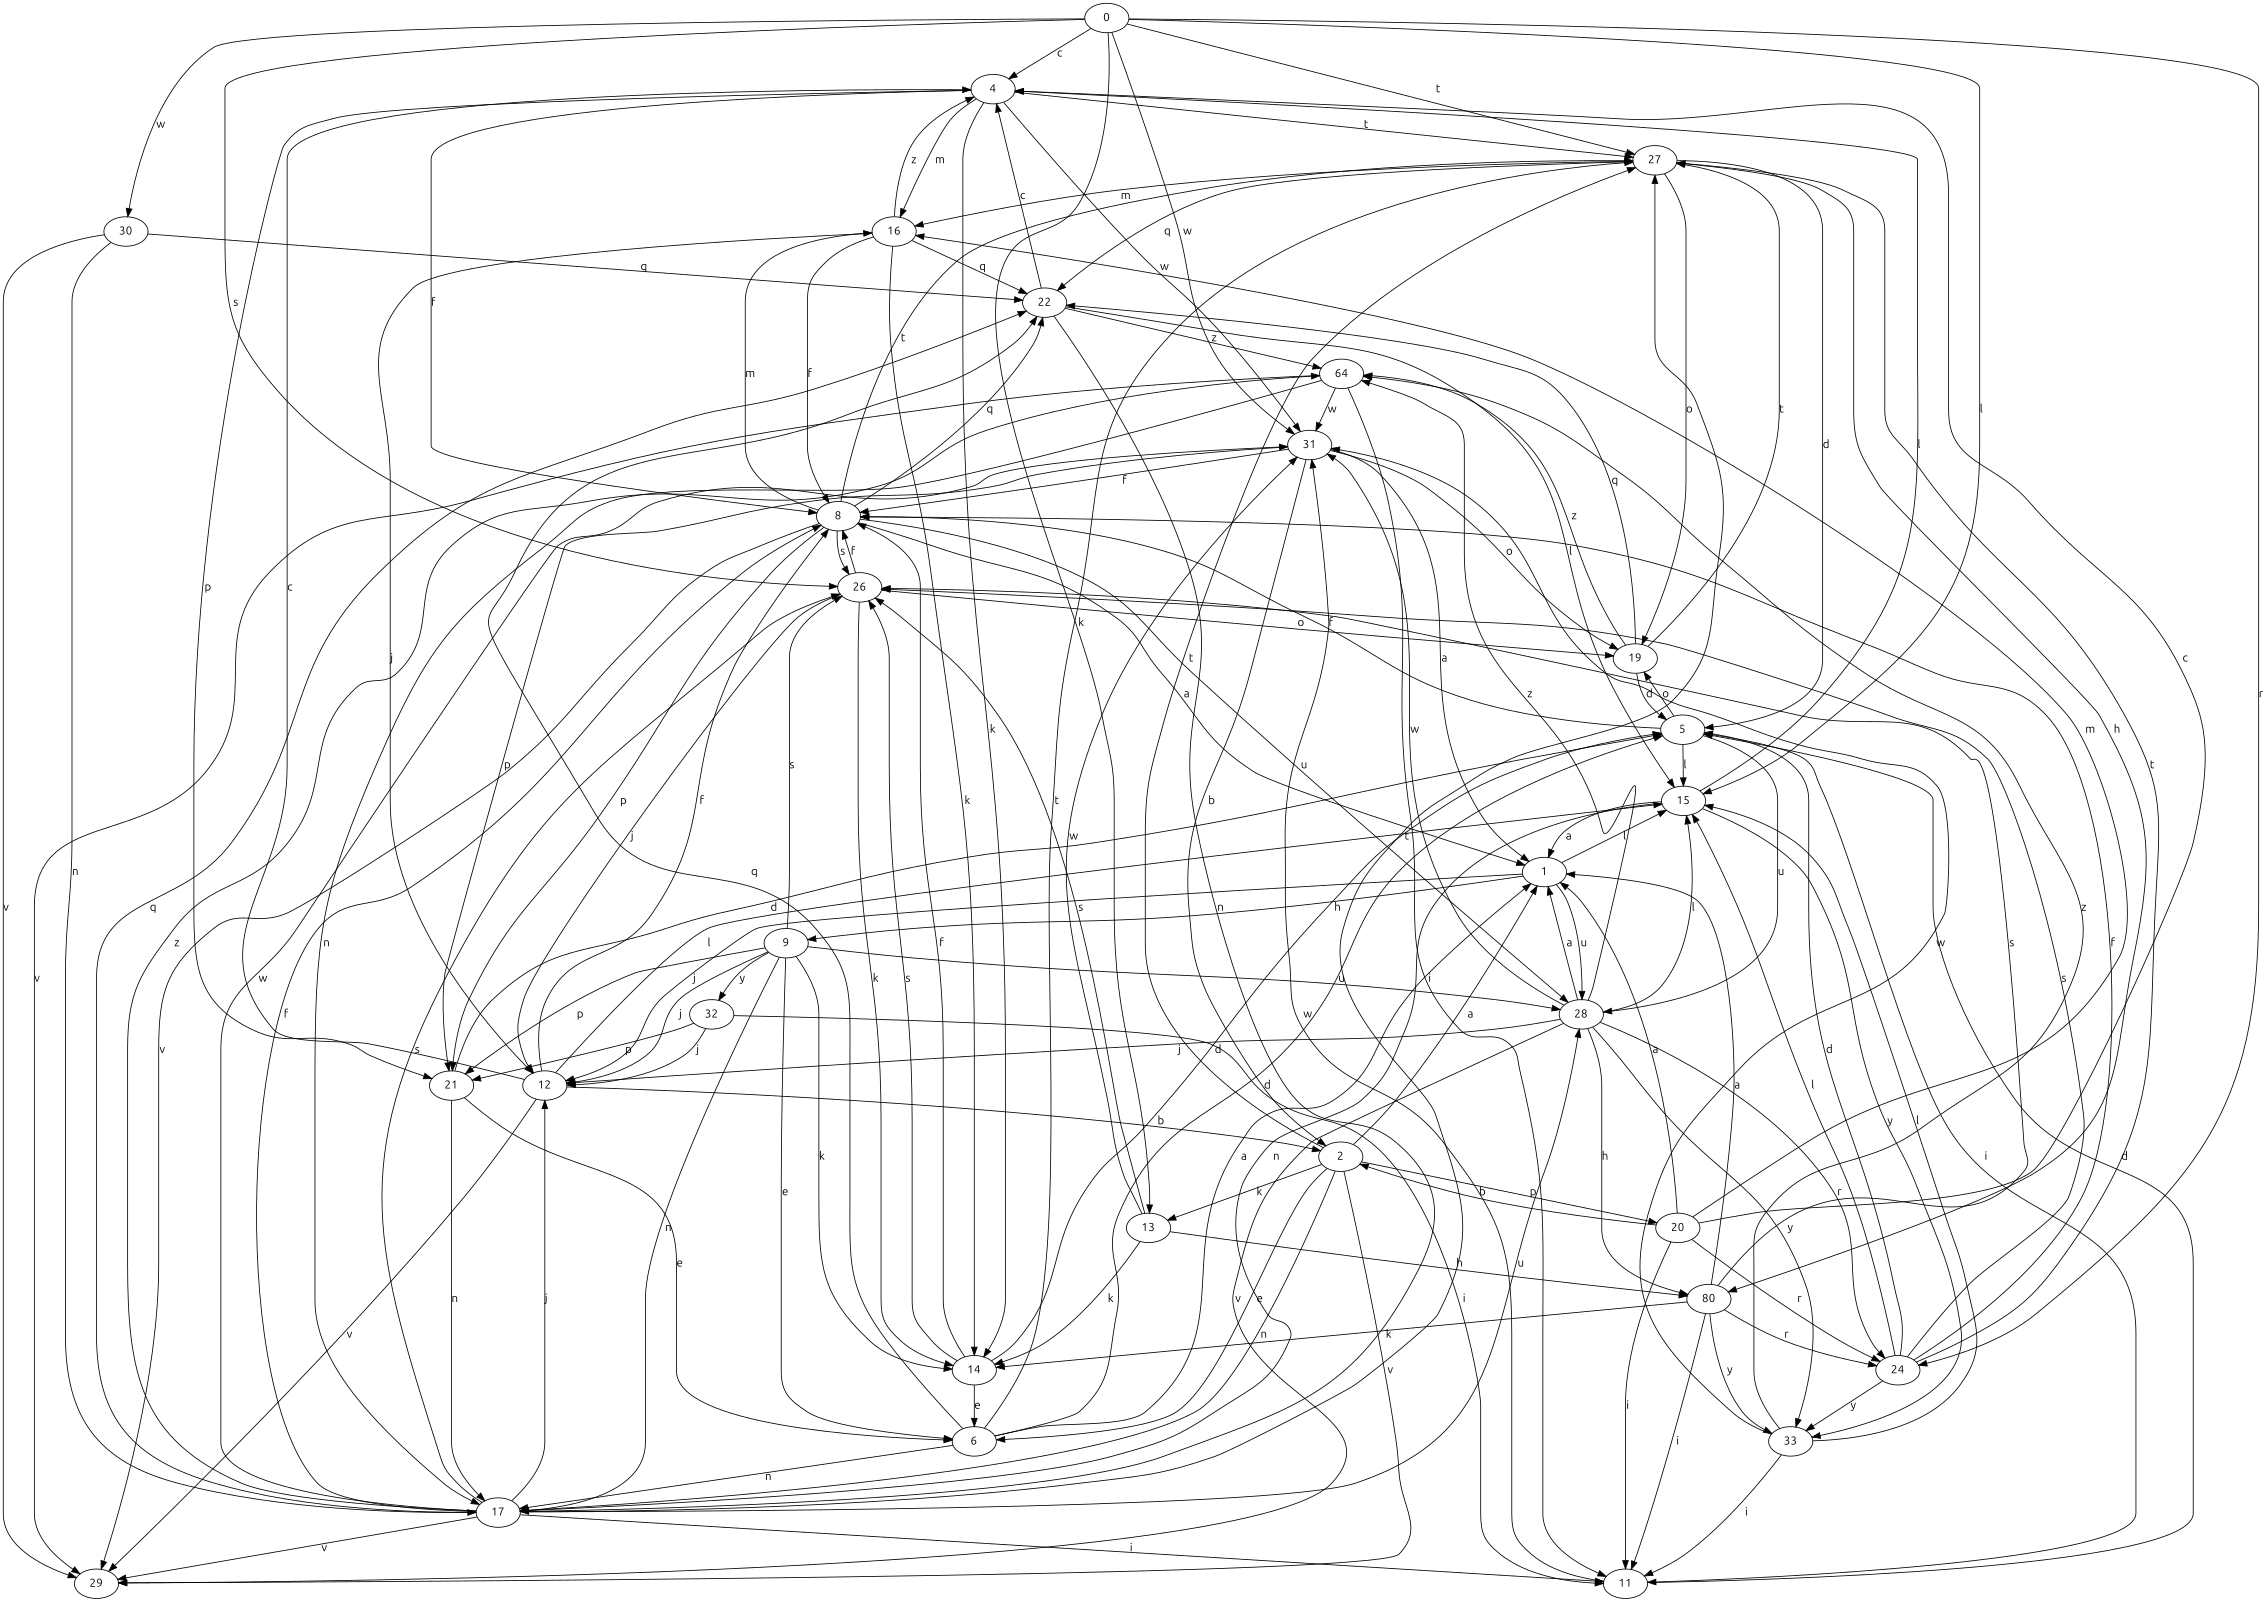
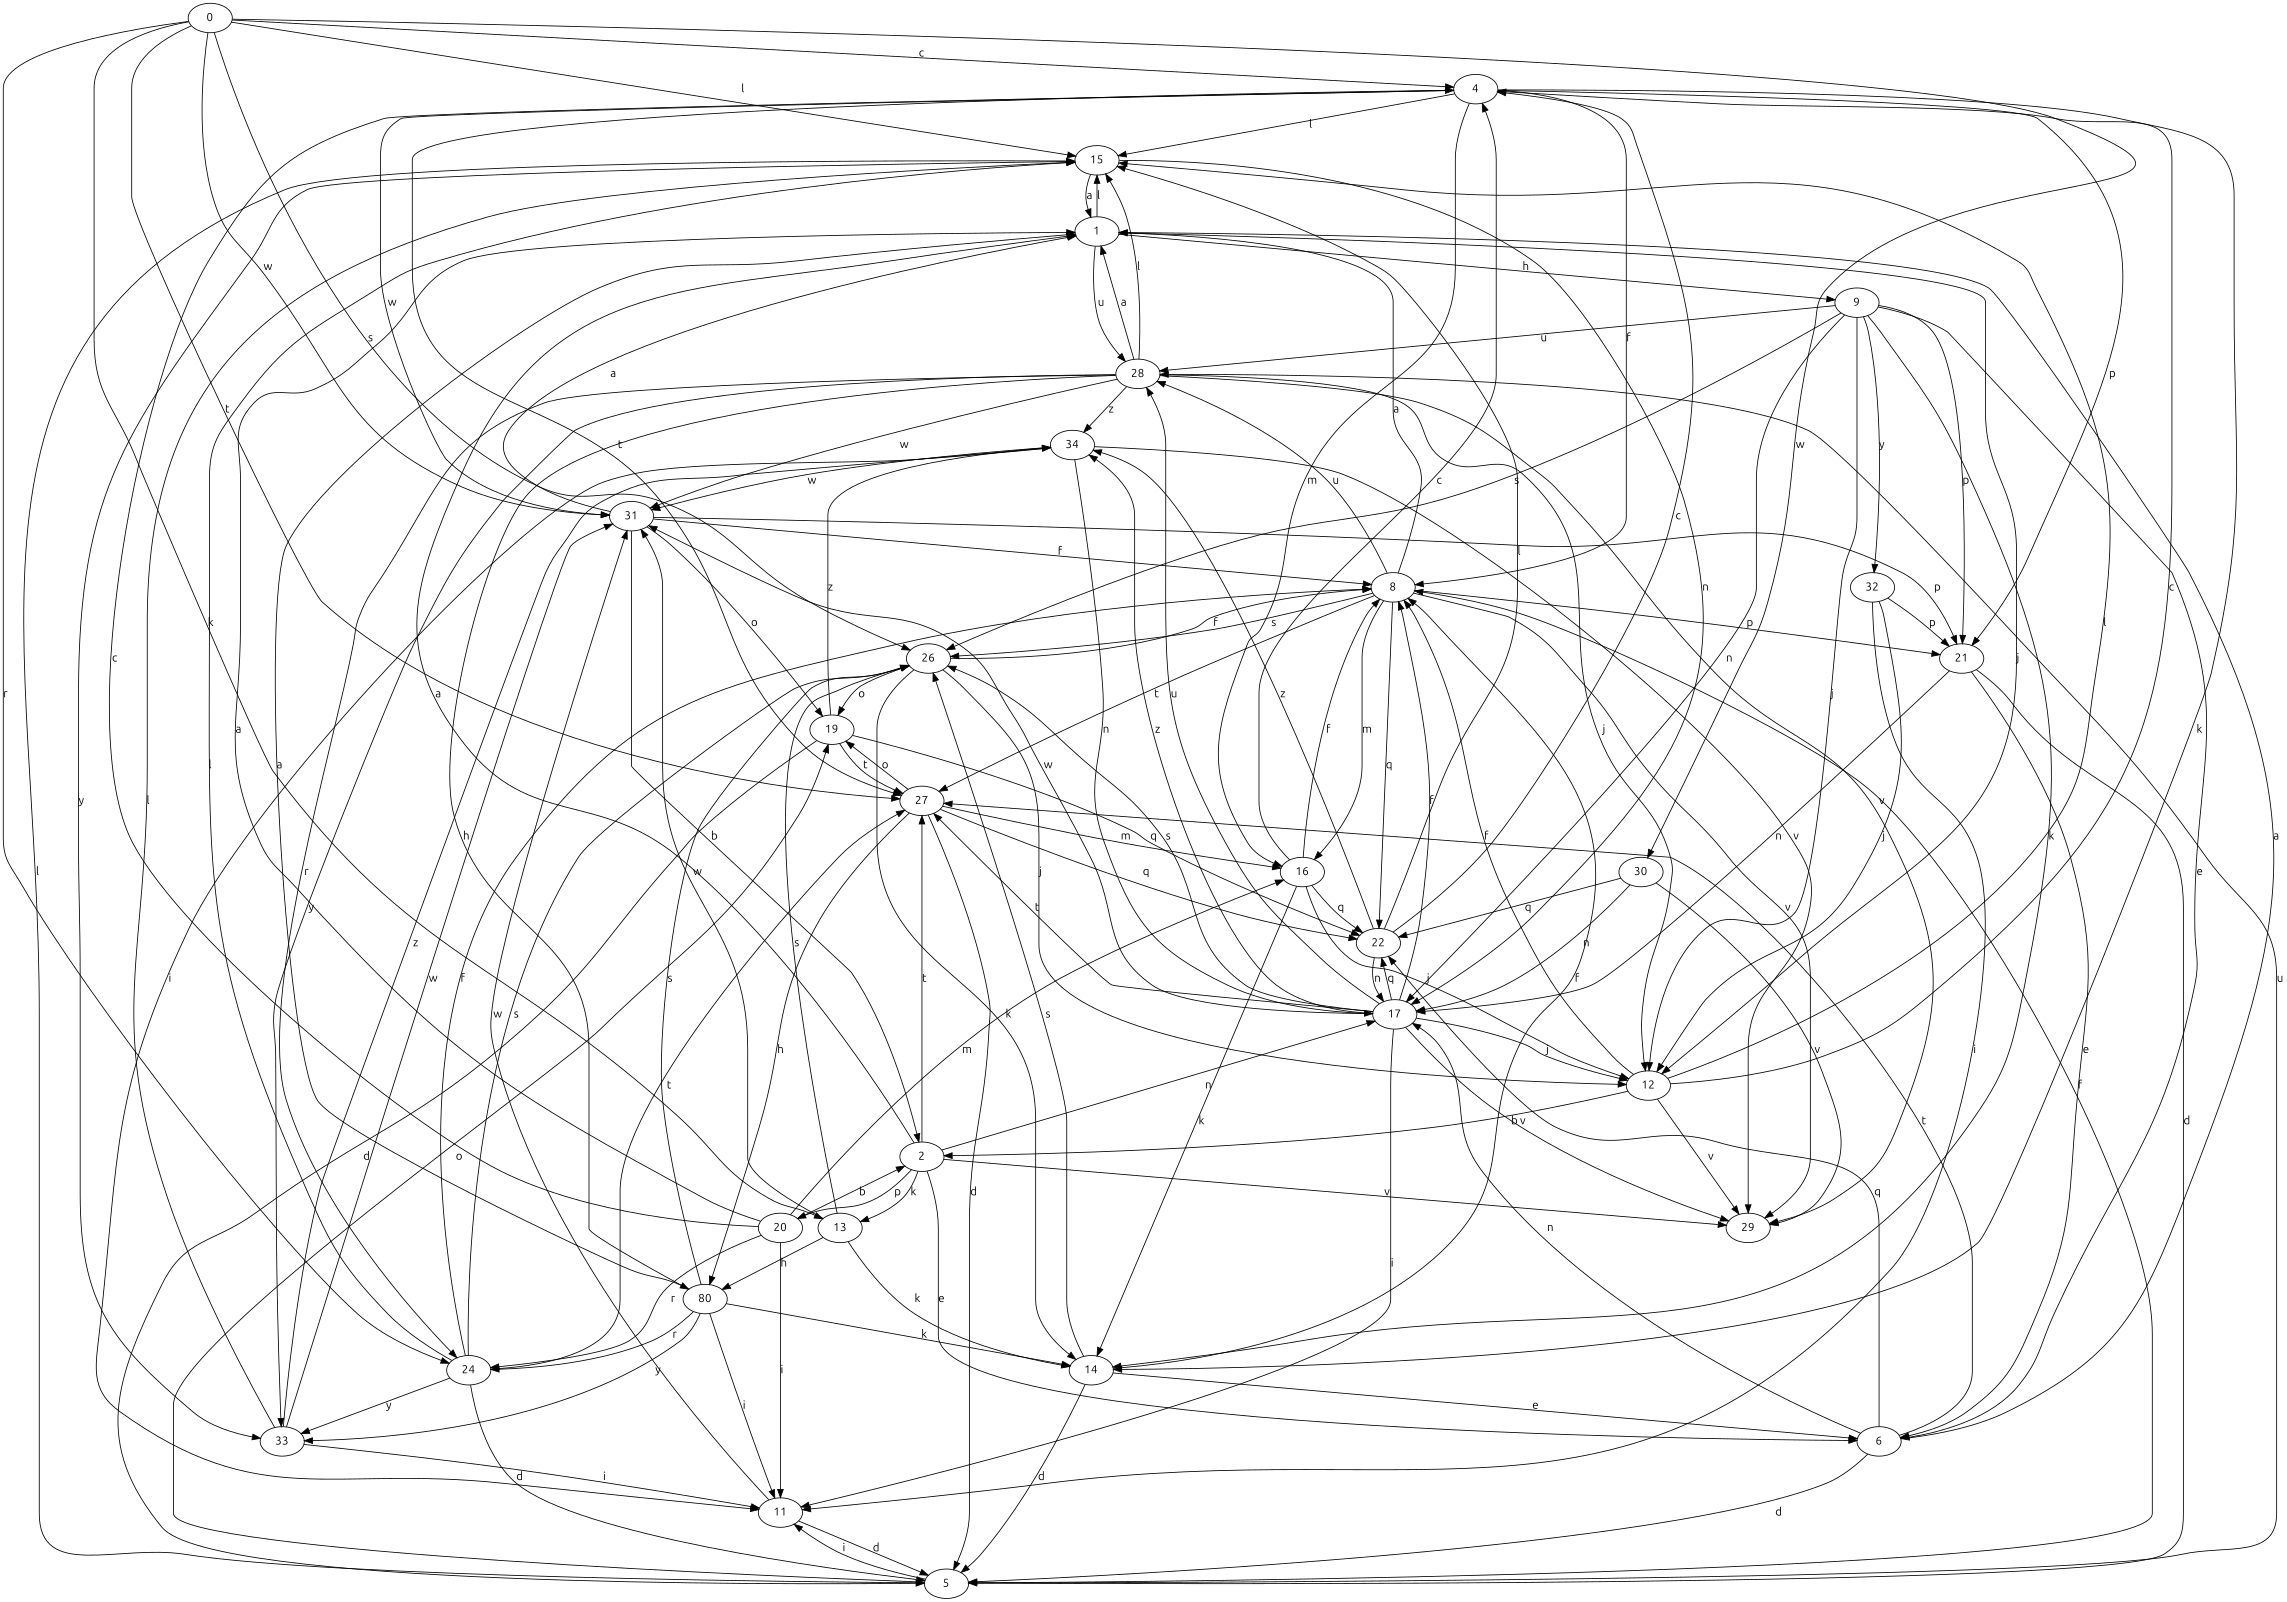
(1829, 144) -> (1290, 124)
(914, 160) -> (1439, 481)
(1342, 374) -> (1072, 445)
